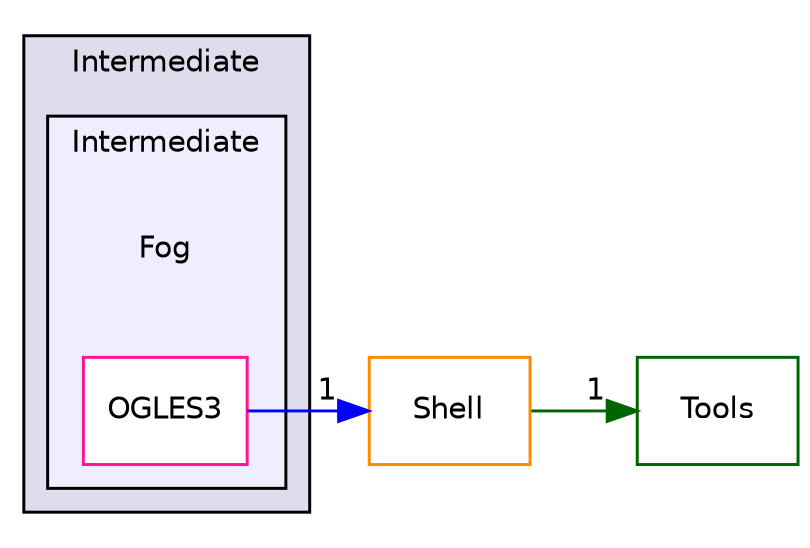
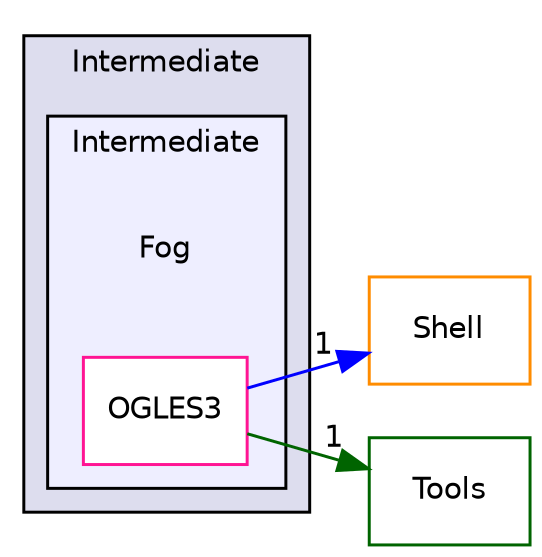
(569, 411) -> (293, 447)
